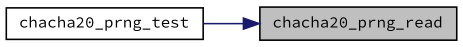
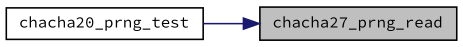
(358, 24) -> (358, 24)
